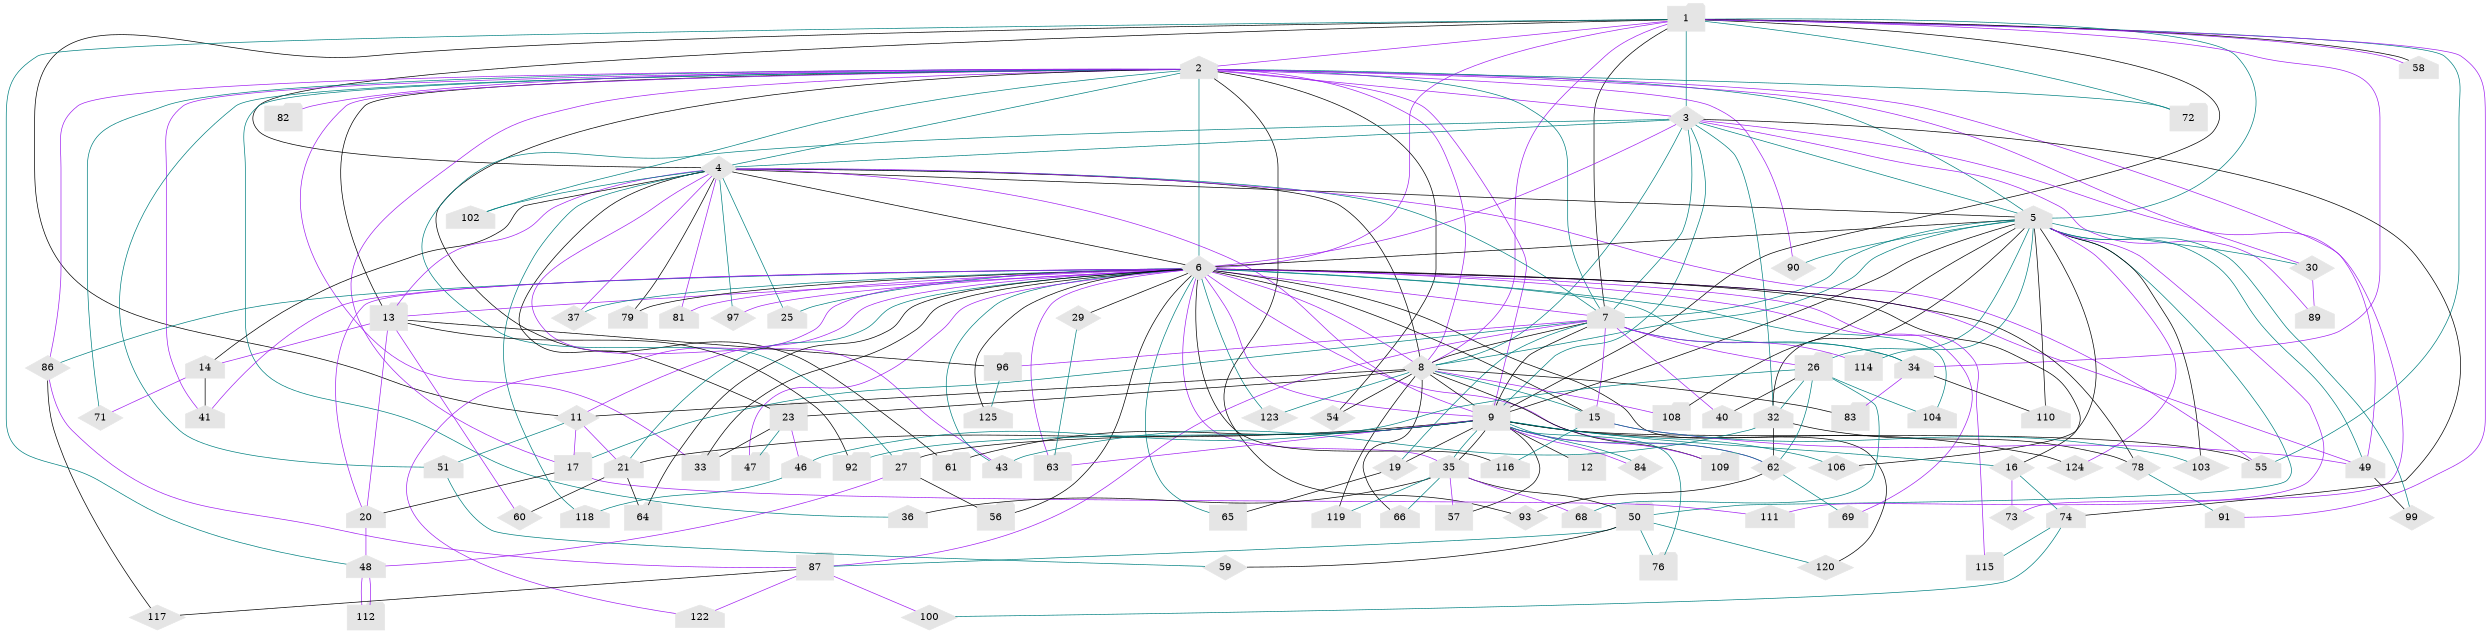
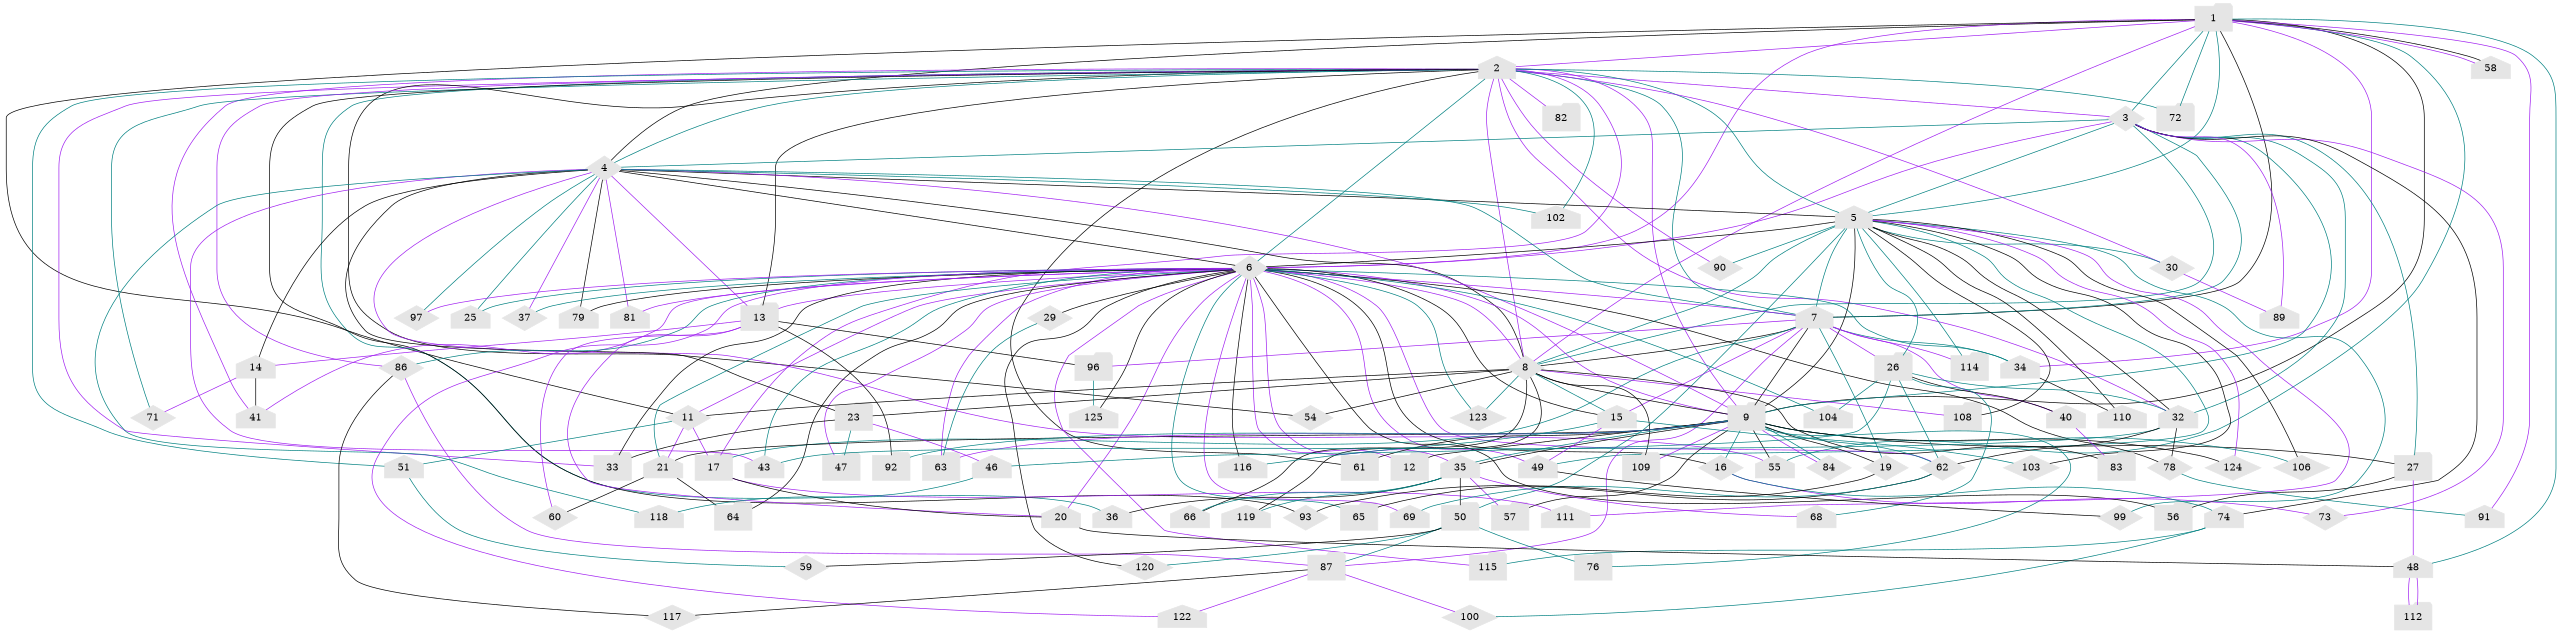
(1896, 103) -> (1890, 311)
(1884, 392) -> (2090, 442)
none -> (1257, 425)
(366, 542) -> (1835, 556)
